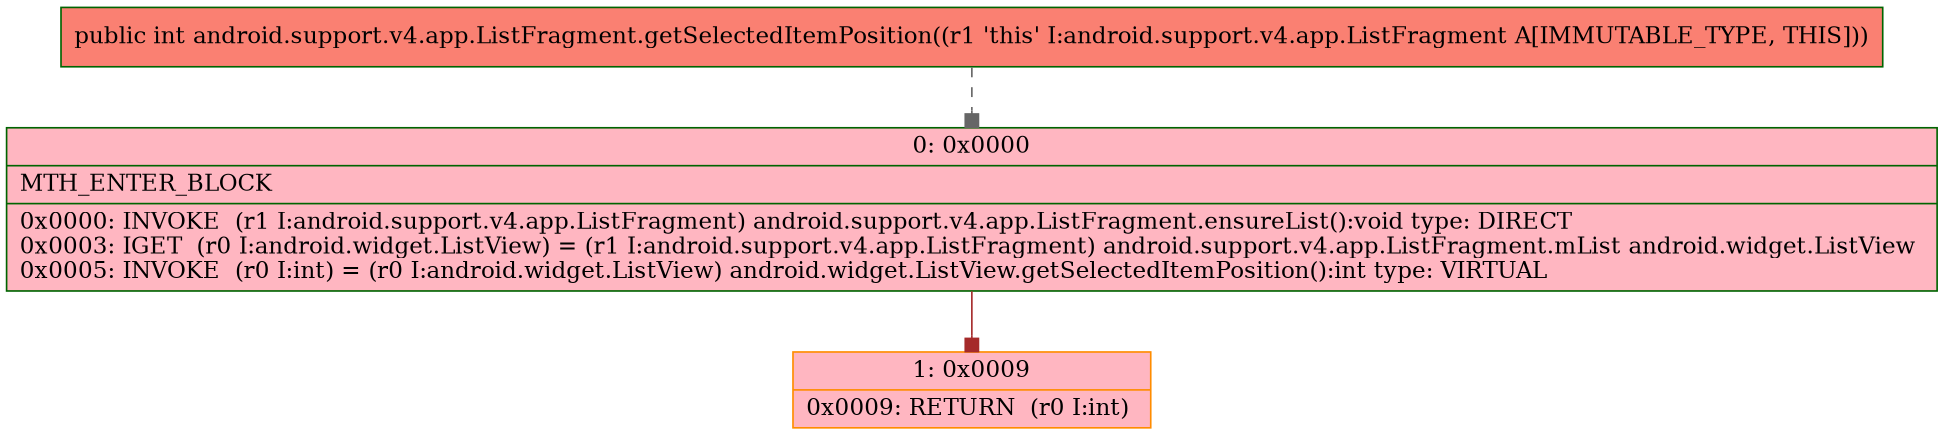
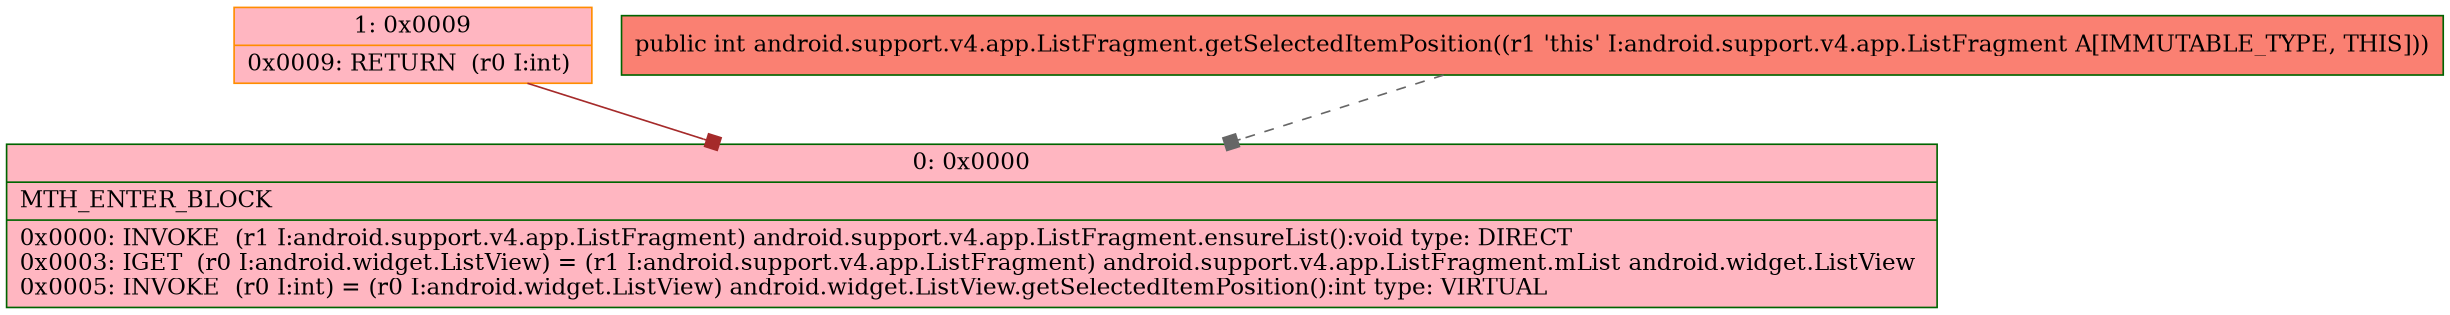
(972, 313) -> (615, 111)
